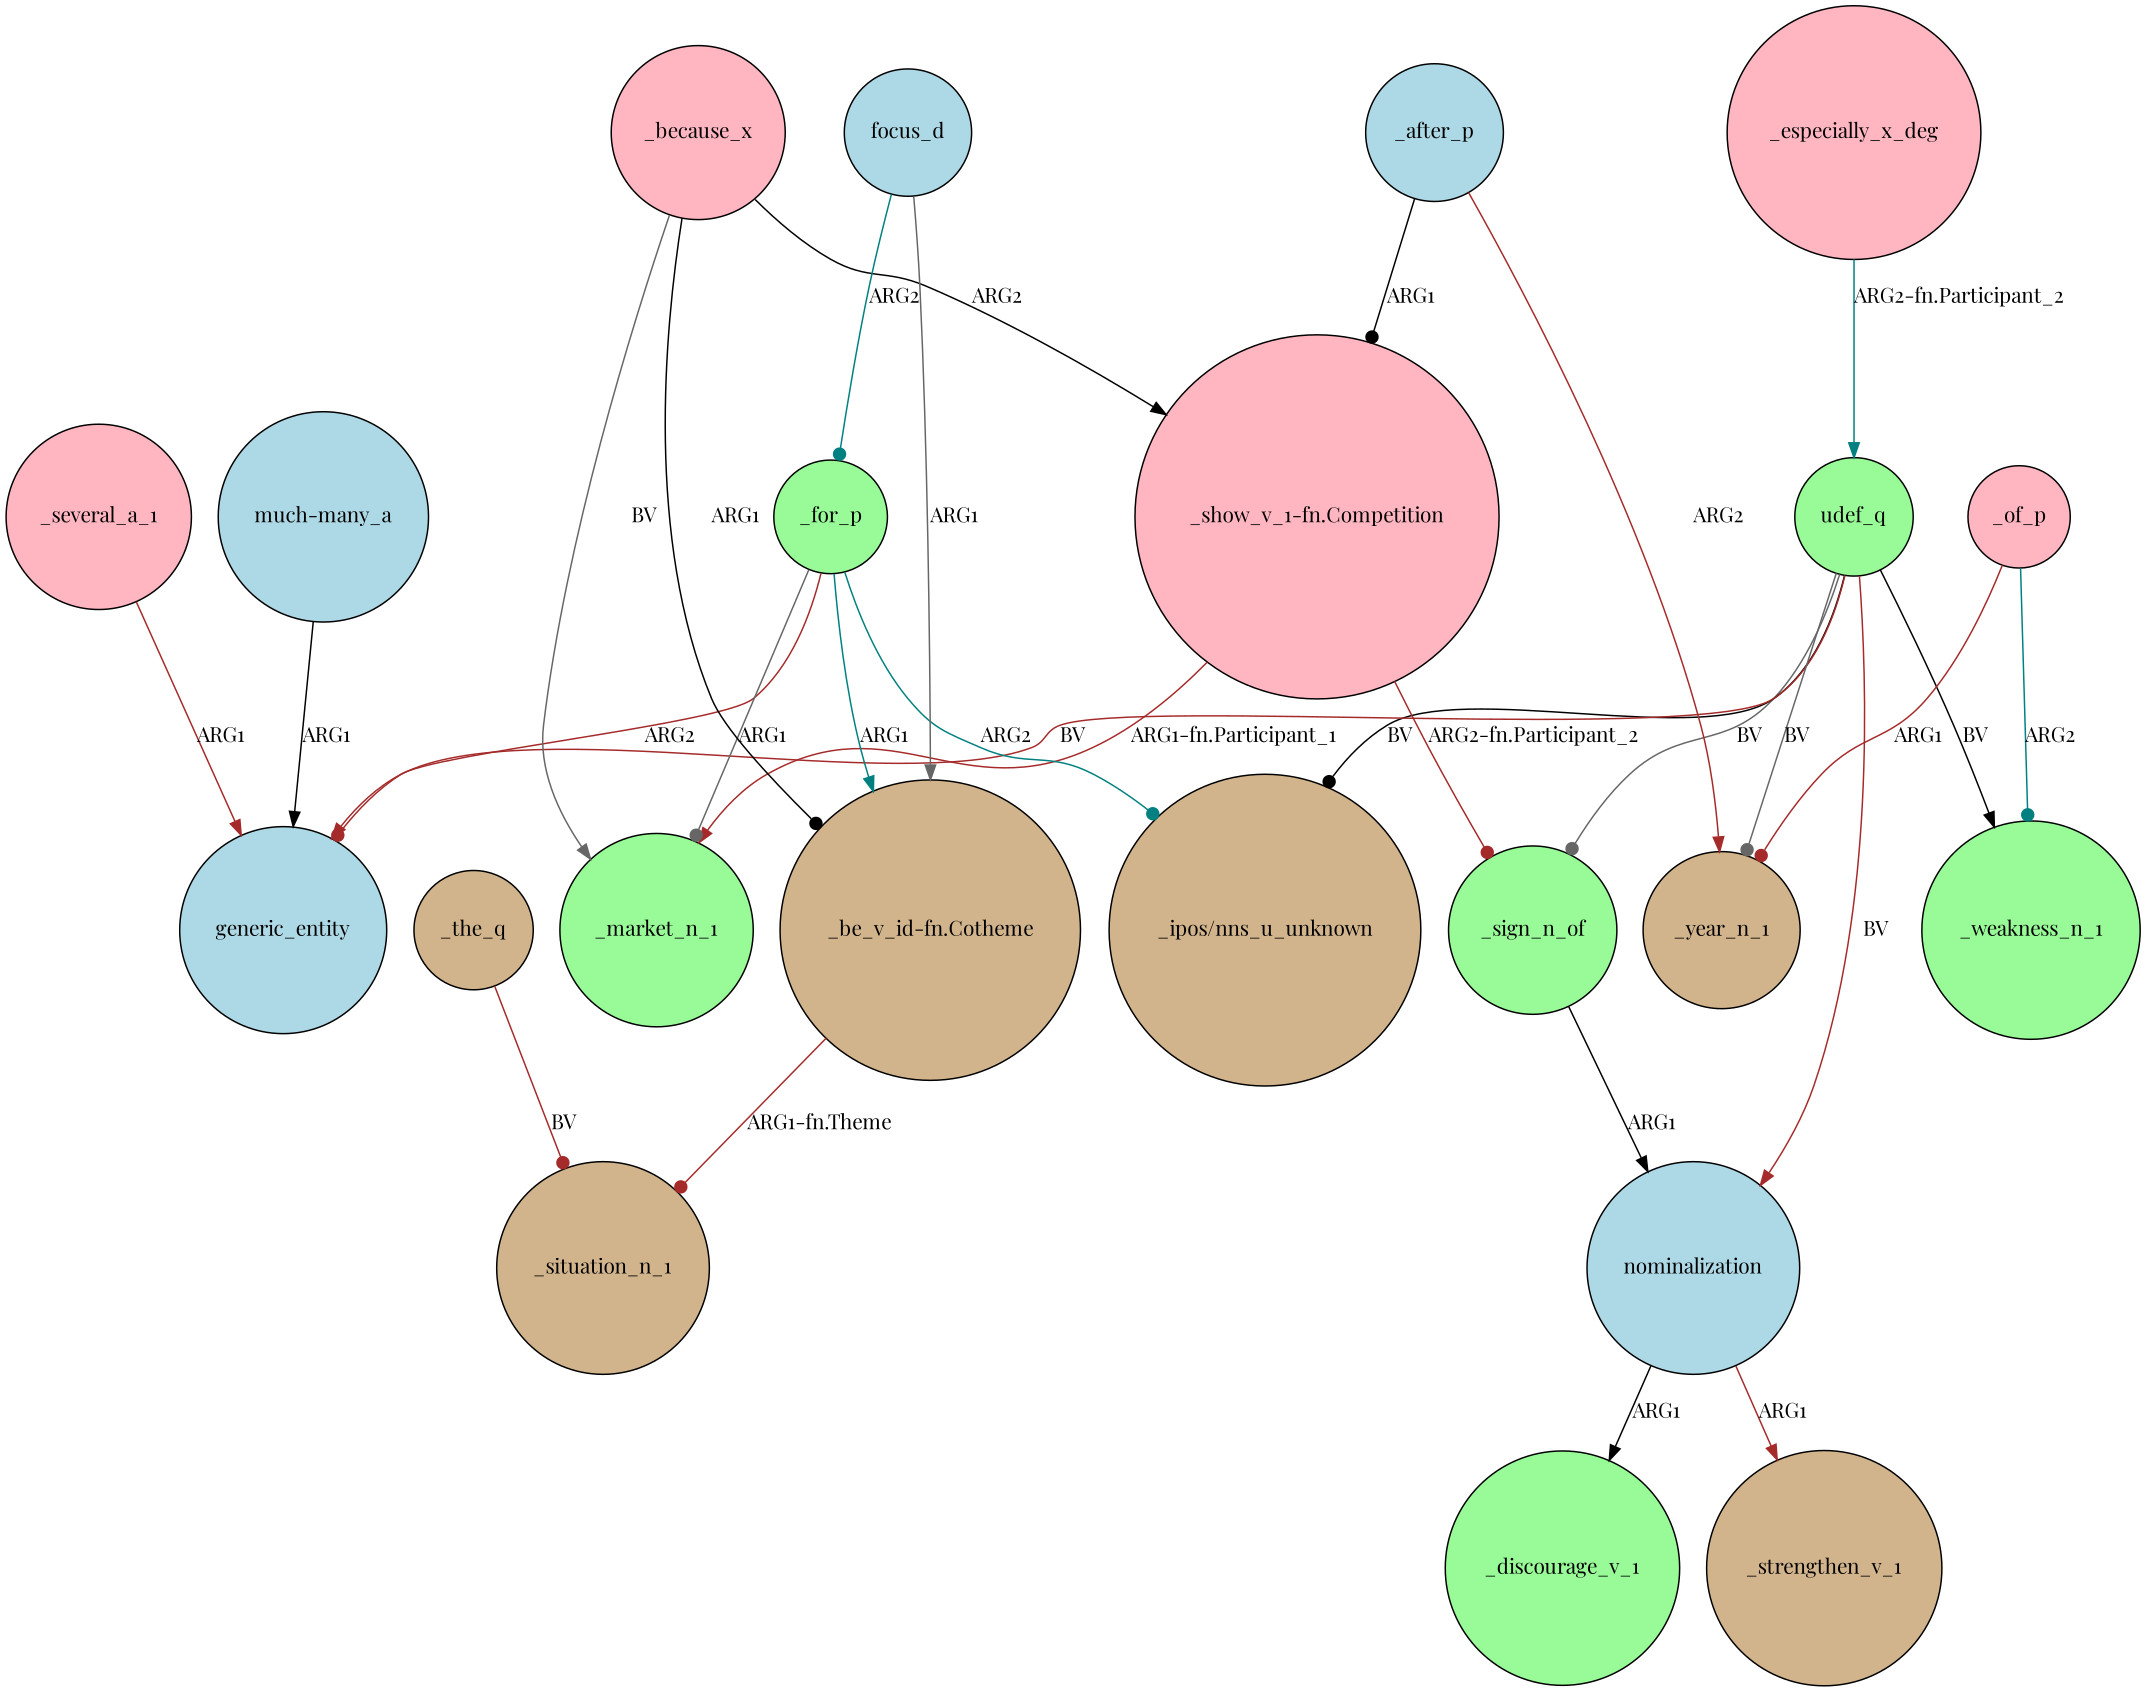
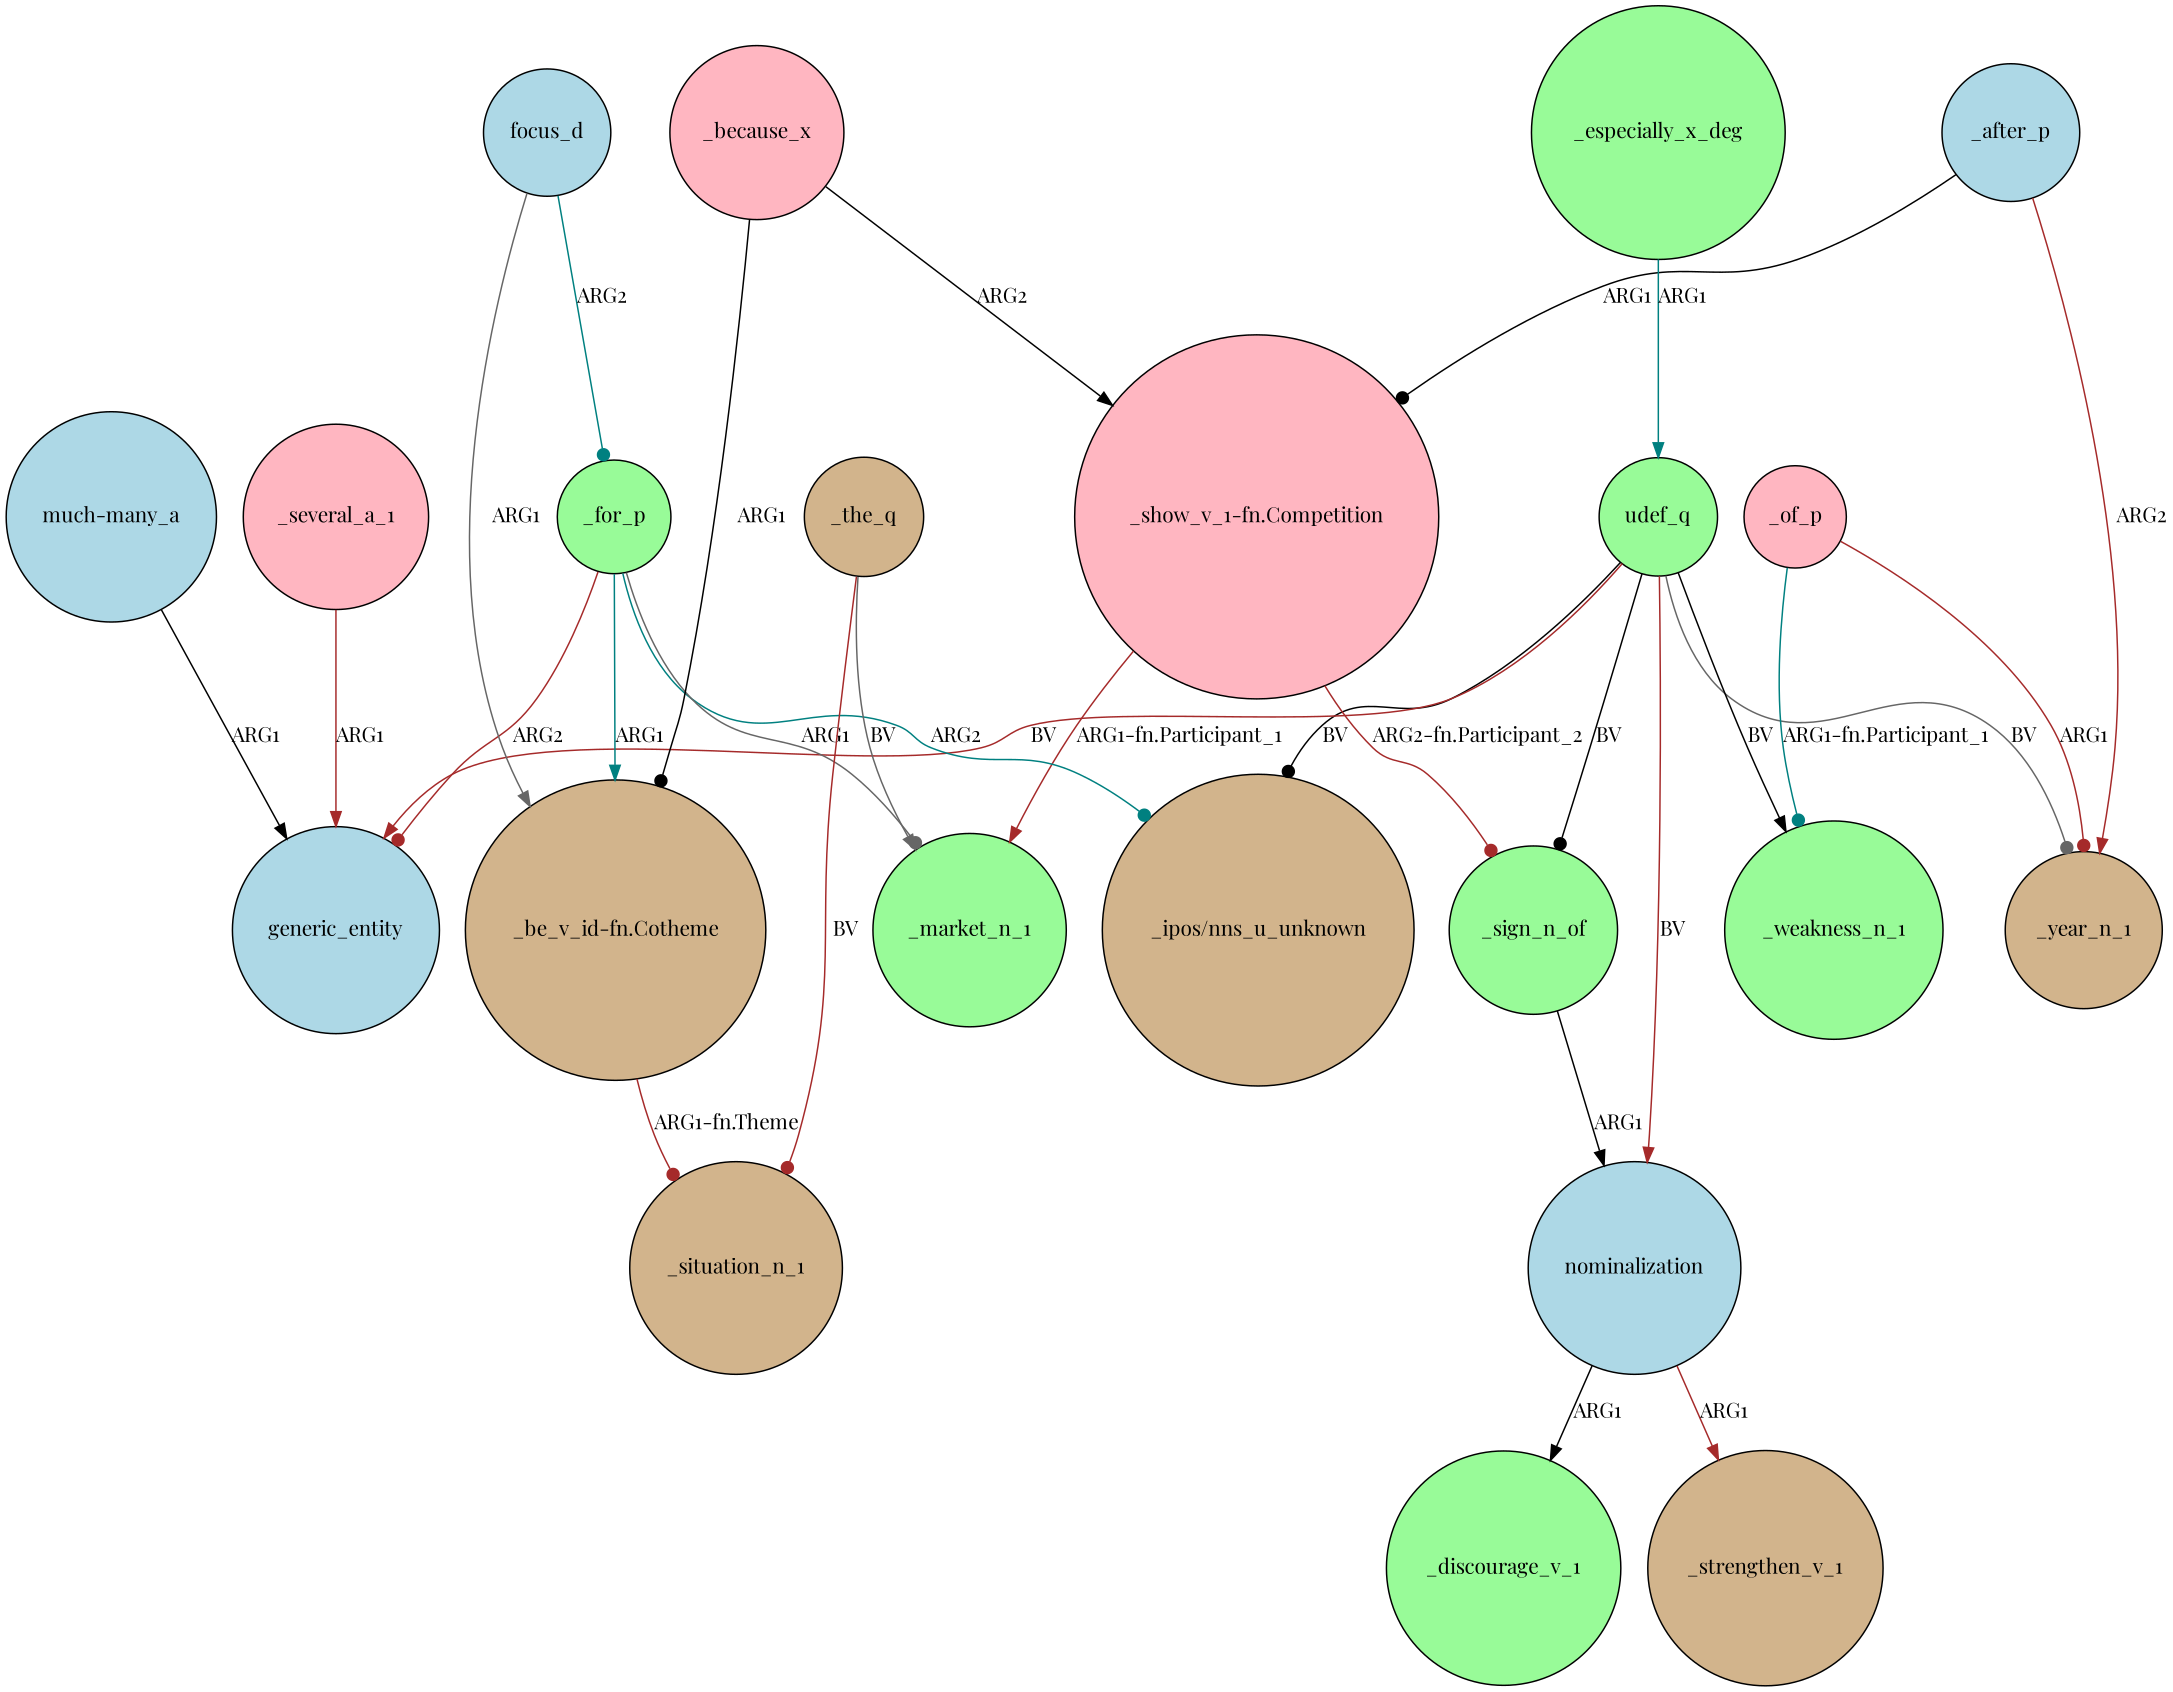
(1854, 133) -> (1658, 133)
(1960, 297) -> (1683, 297)
(579, 531) -> (861, 704)
(1728, 730) -> (1603, 706)
(2050, 737) -> (1887, 737)
